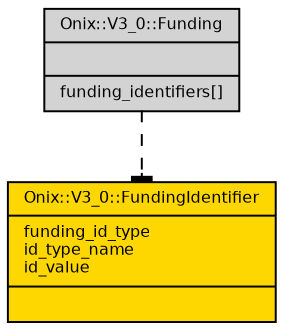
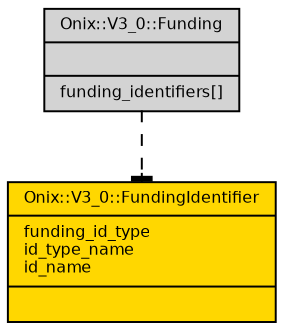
(57, 268) -> (58, 268)
